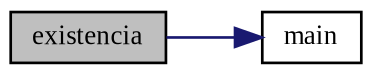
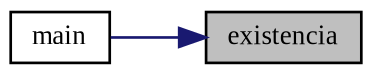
(201, 37) -> (145, 37)
